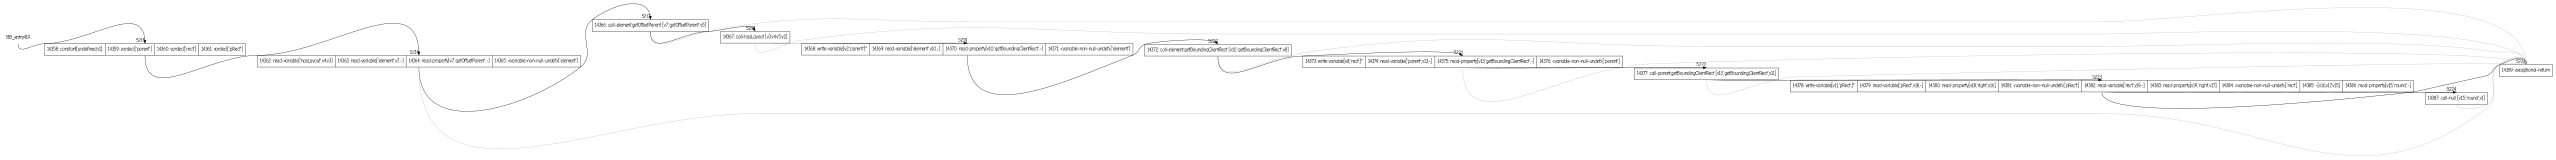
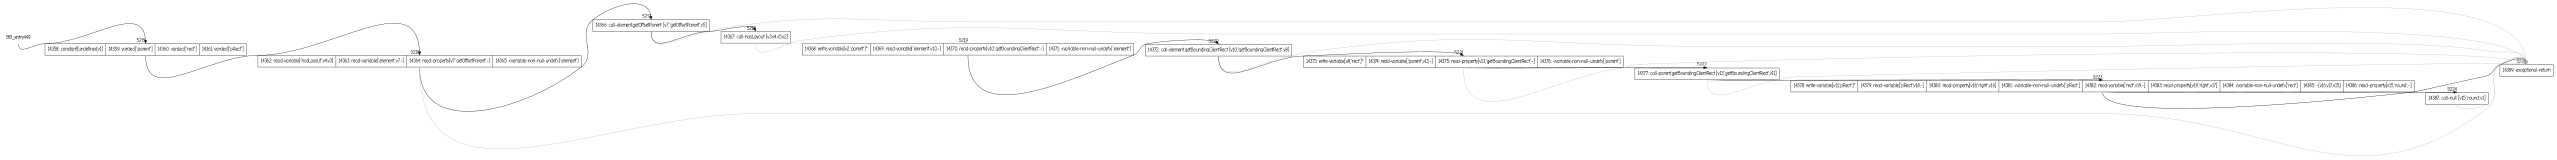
(18, 38) -> (18, 38)
(860, 43) -> (860, 43)
